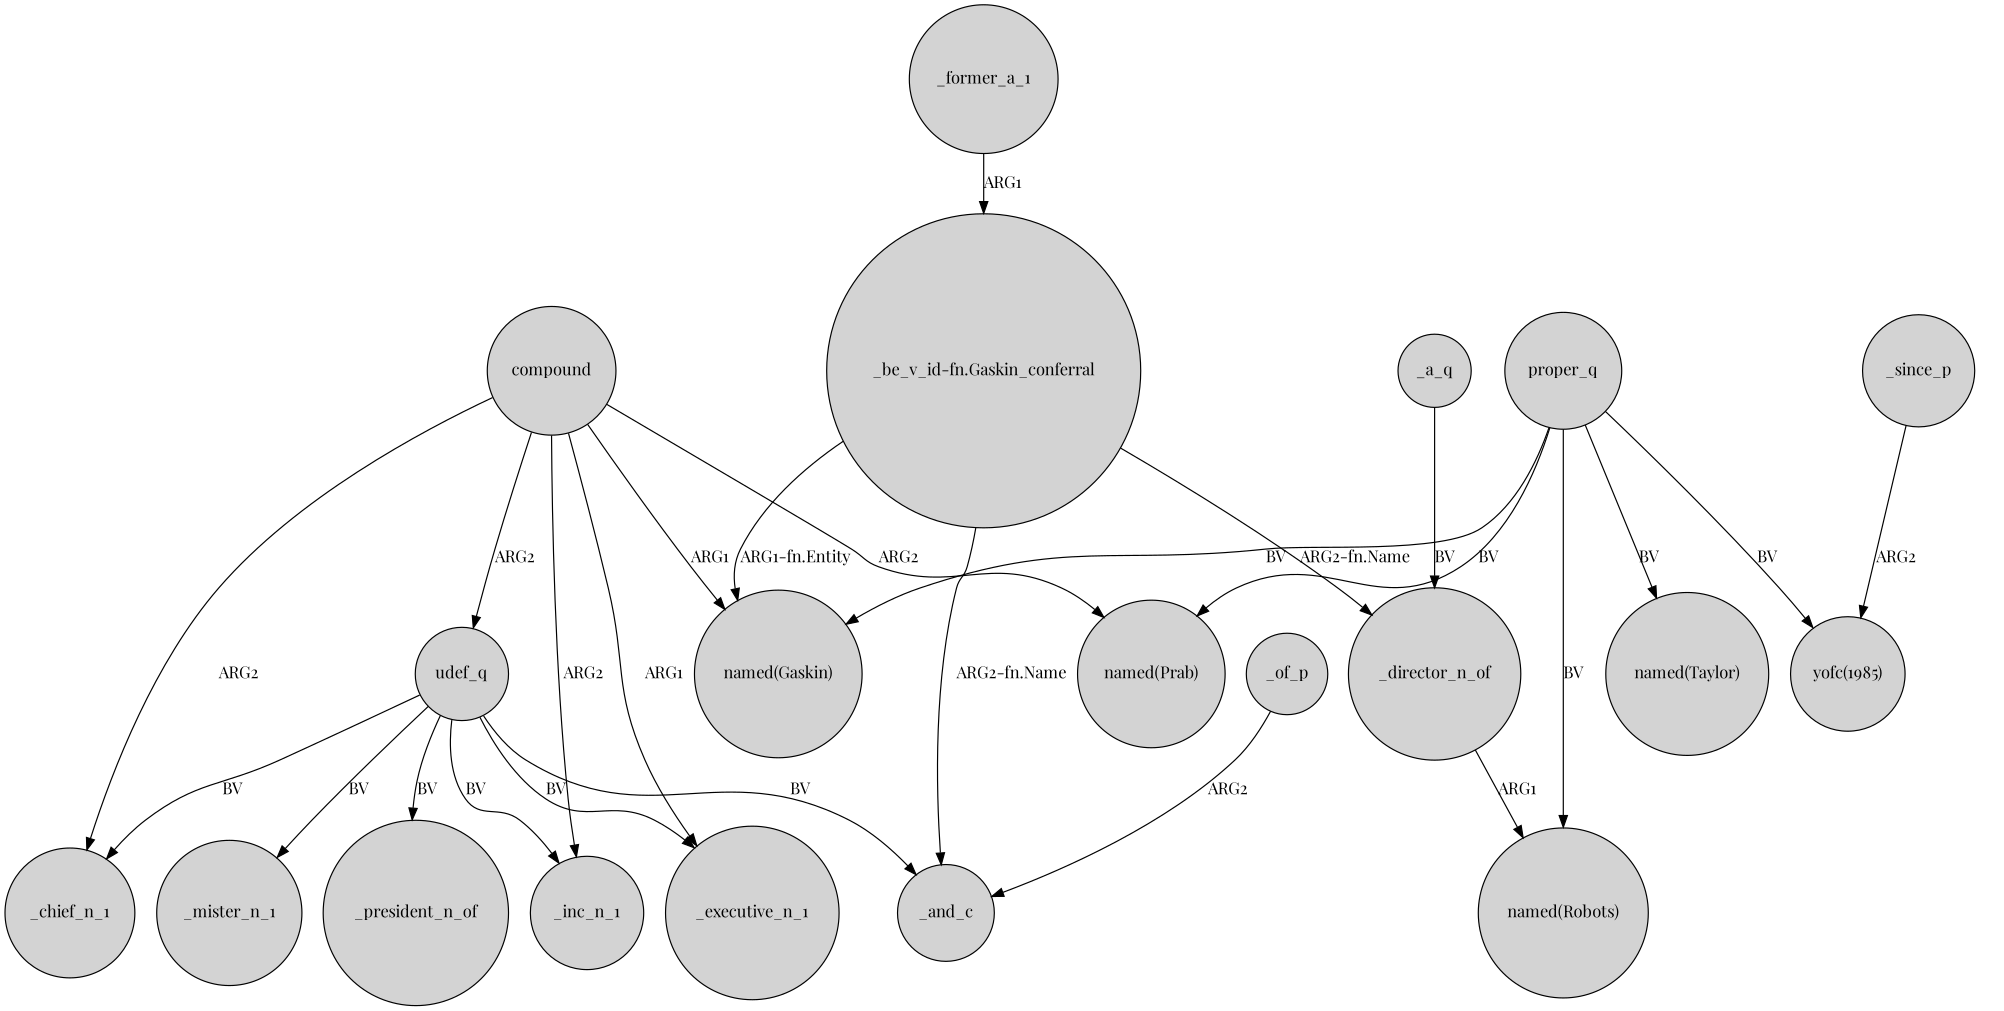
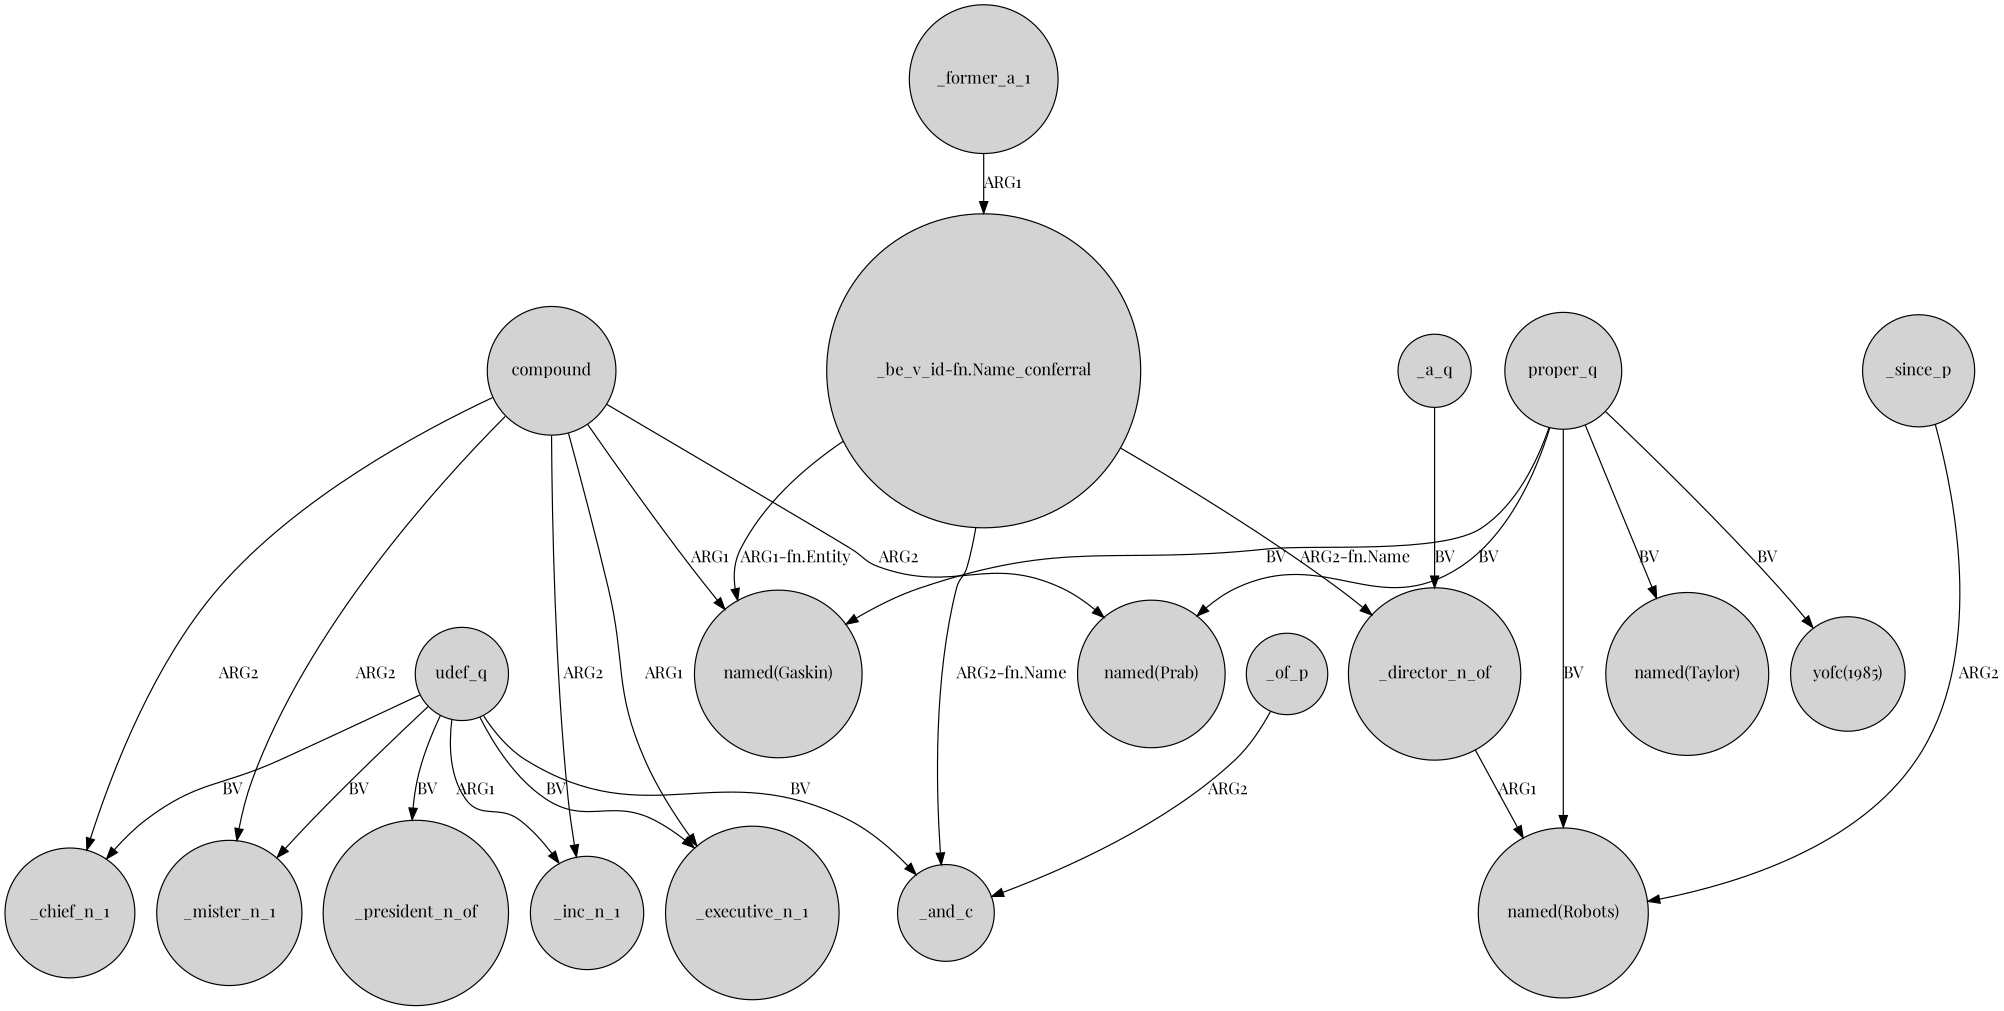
(984, 371) -> (984, 371)
(1885, 516) -> (1927, 739)
(502, 524) -> (346, 606)
(476, 790) -> (476, 790)
